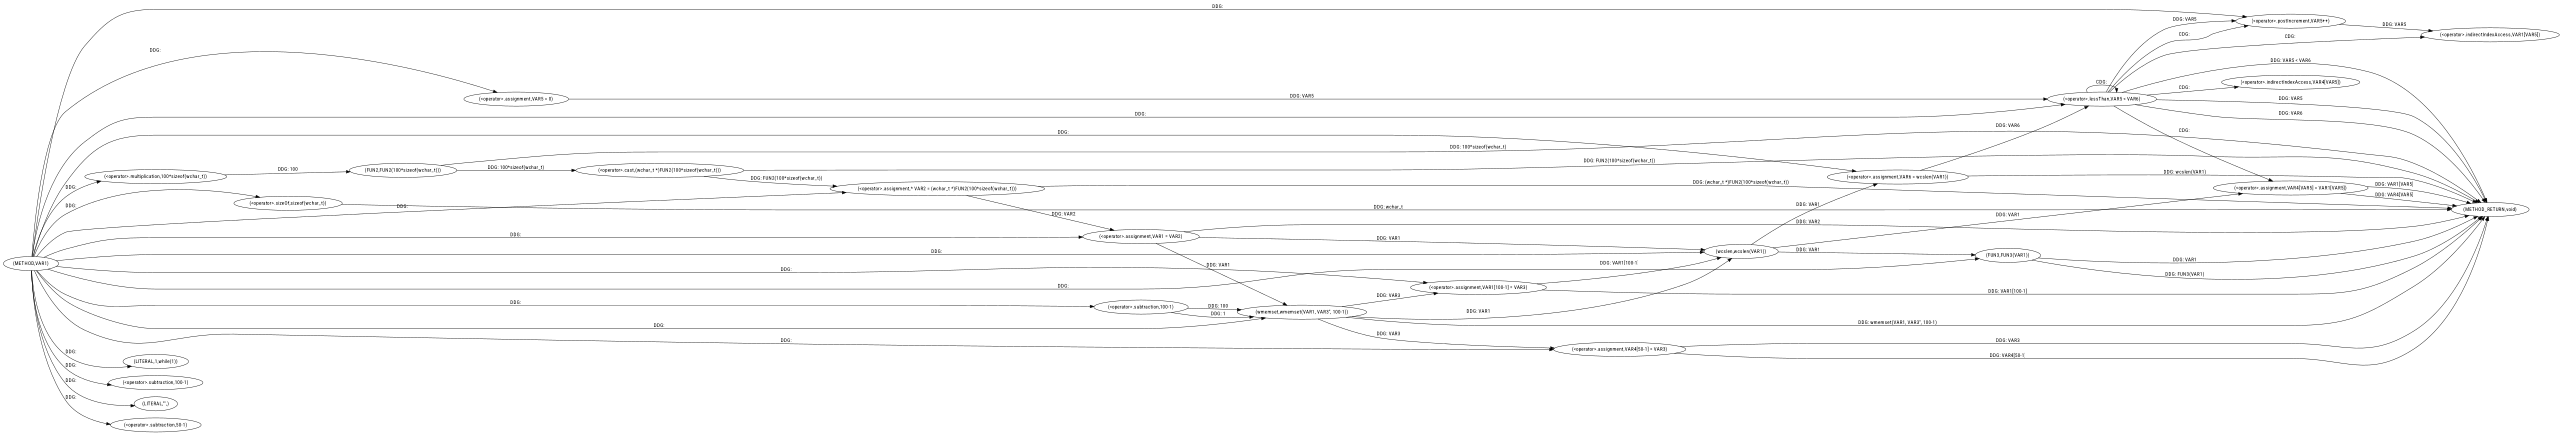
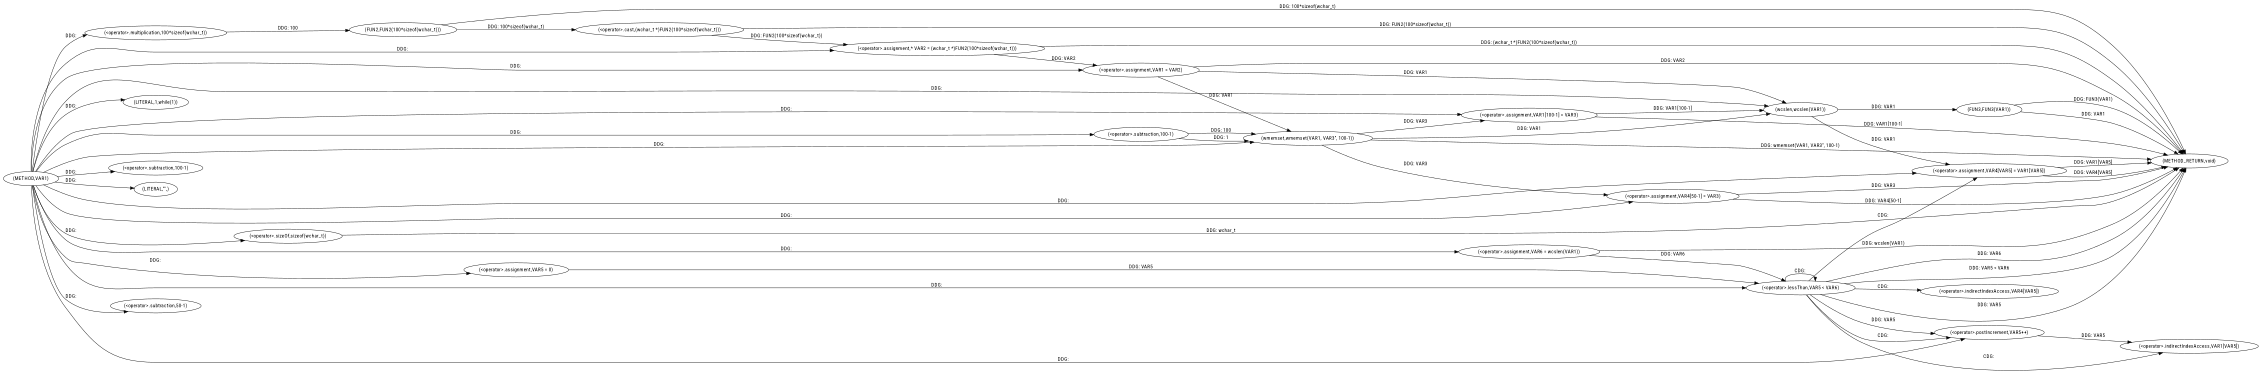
(1804, 214) -> none
(1011, 289) -> (977, 204)
